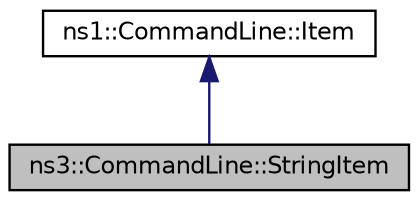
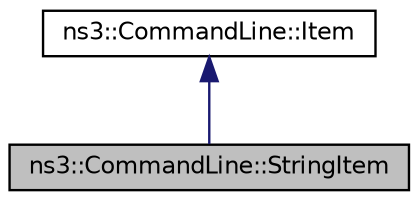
(209, 33) -> (209, 33)
